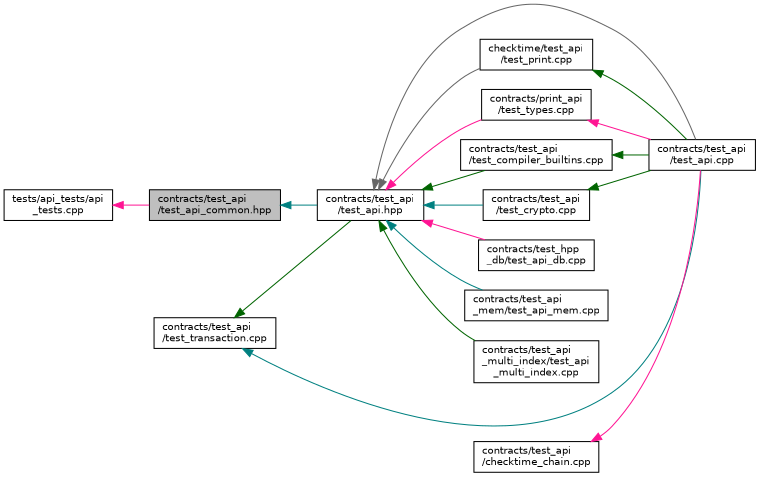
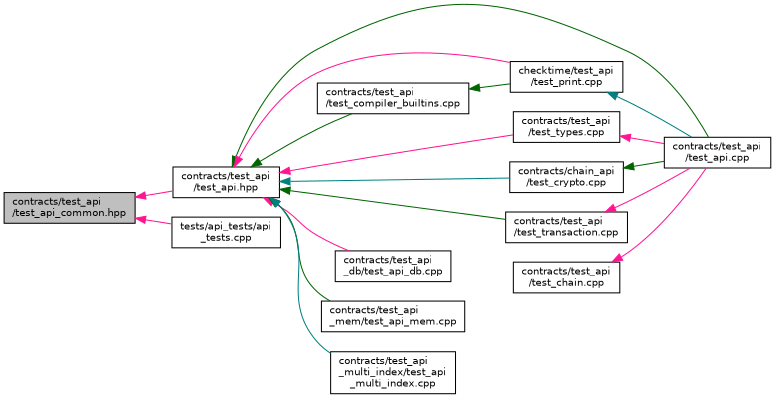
(518, 5) -> (463, 5)
(647, 103) -> (655, 116)
(536, 105) -> (567, 127)
(423, 117) -> (355, 60)
(636, 155) -> (495, 86)
(136, 205) -> (159, 222)
(304, 205) -> (159, 193)
(536, 205) -> (567, 177)
(536, 255) -> (393, 266)
(435, 263) -> (306, 277)
(297, 266) -> (398, 205)
(423, 291) -> (298, 282)
(551, 418) -> (653, 189)
(536, 457) -> (567, 278)
